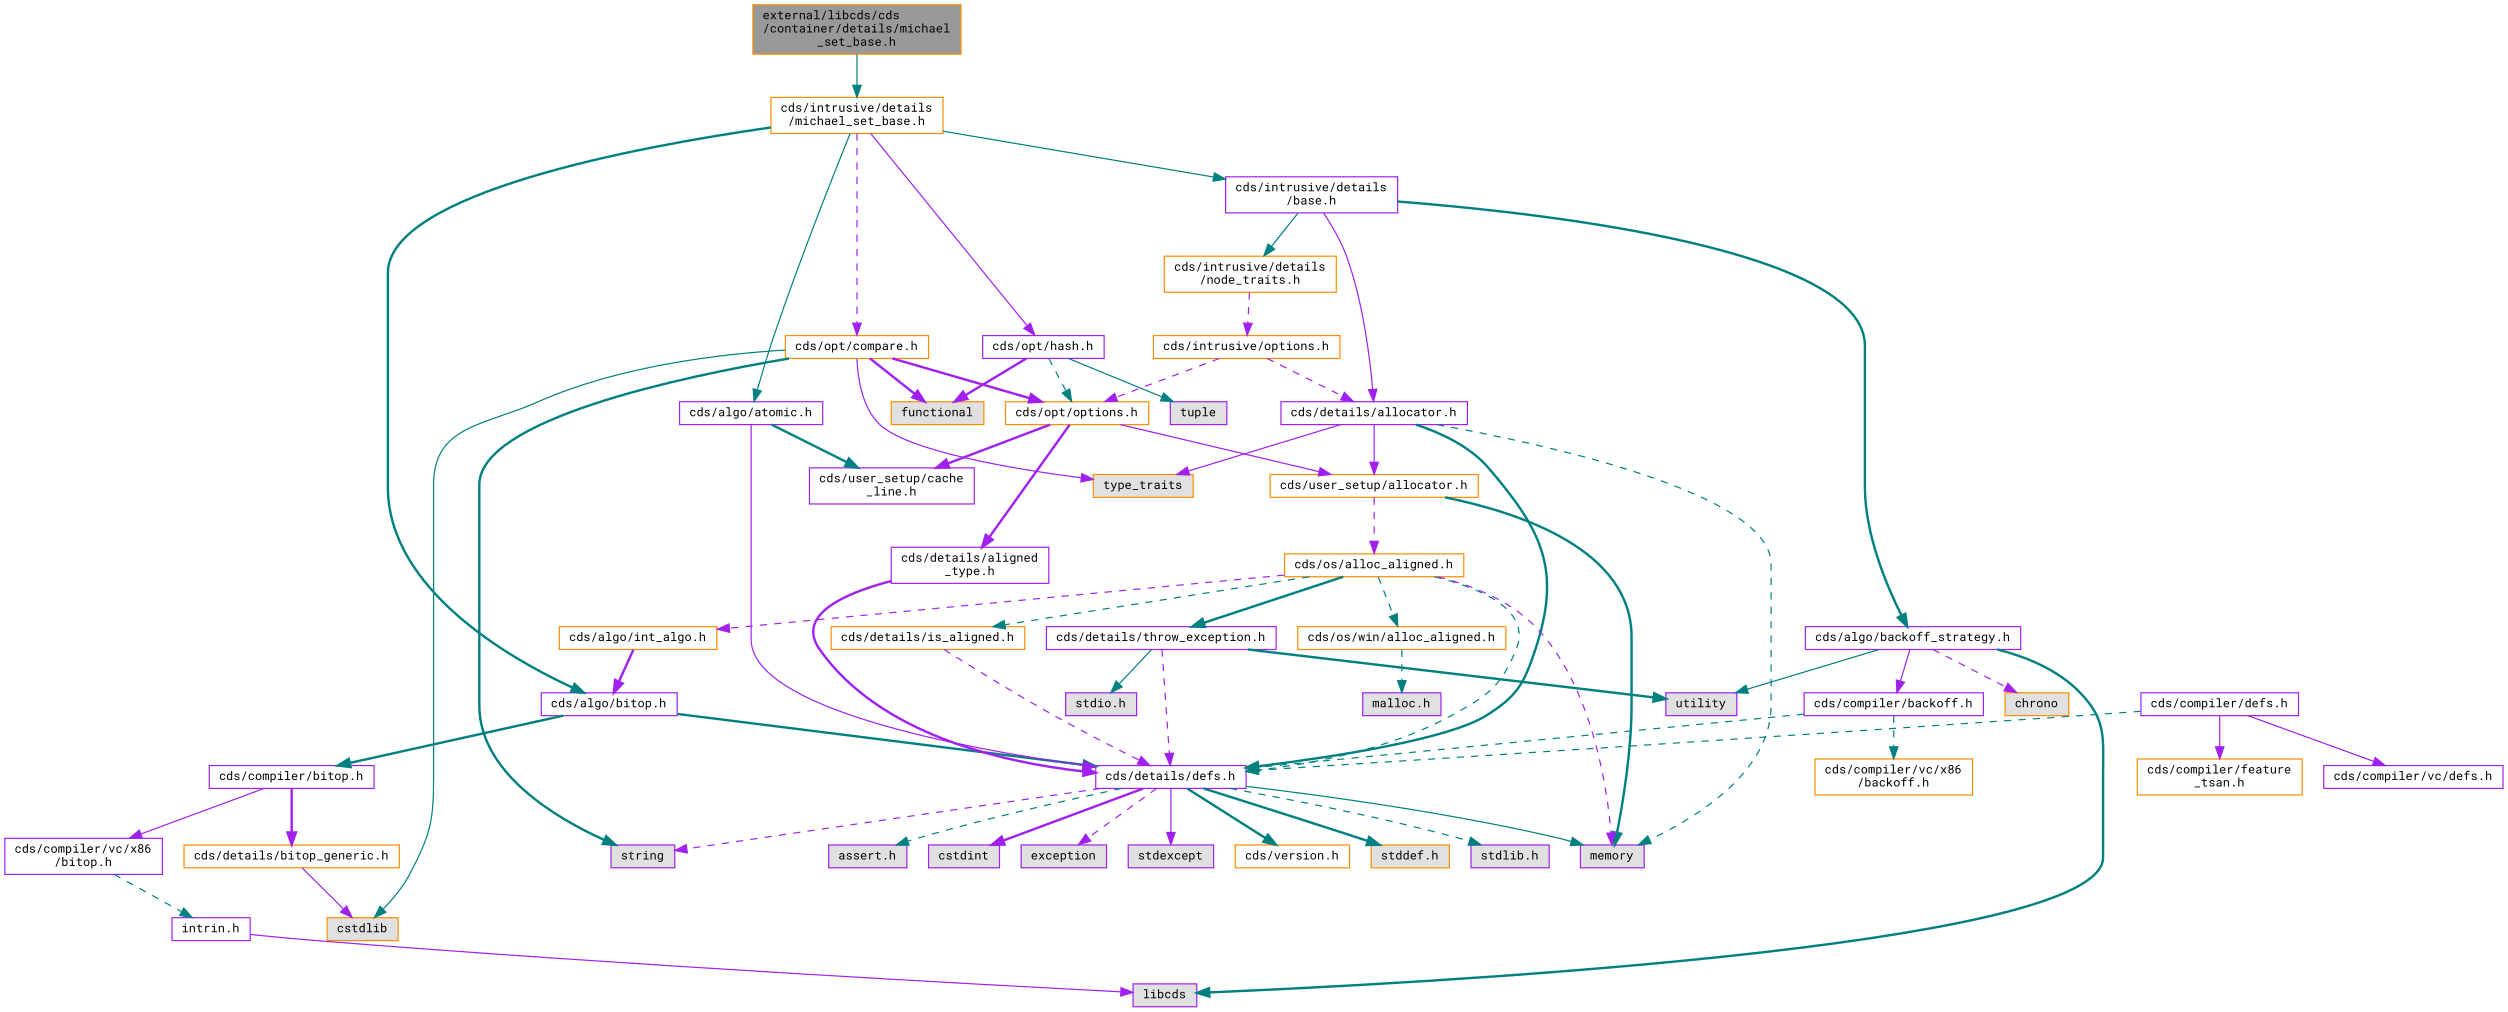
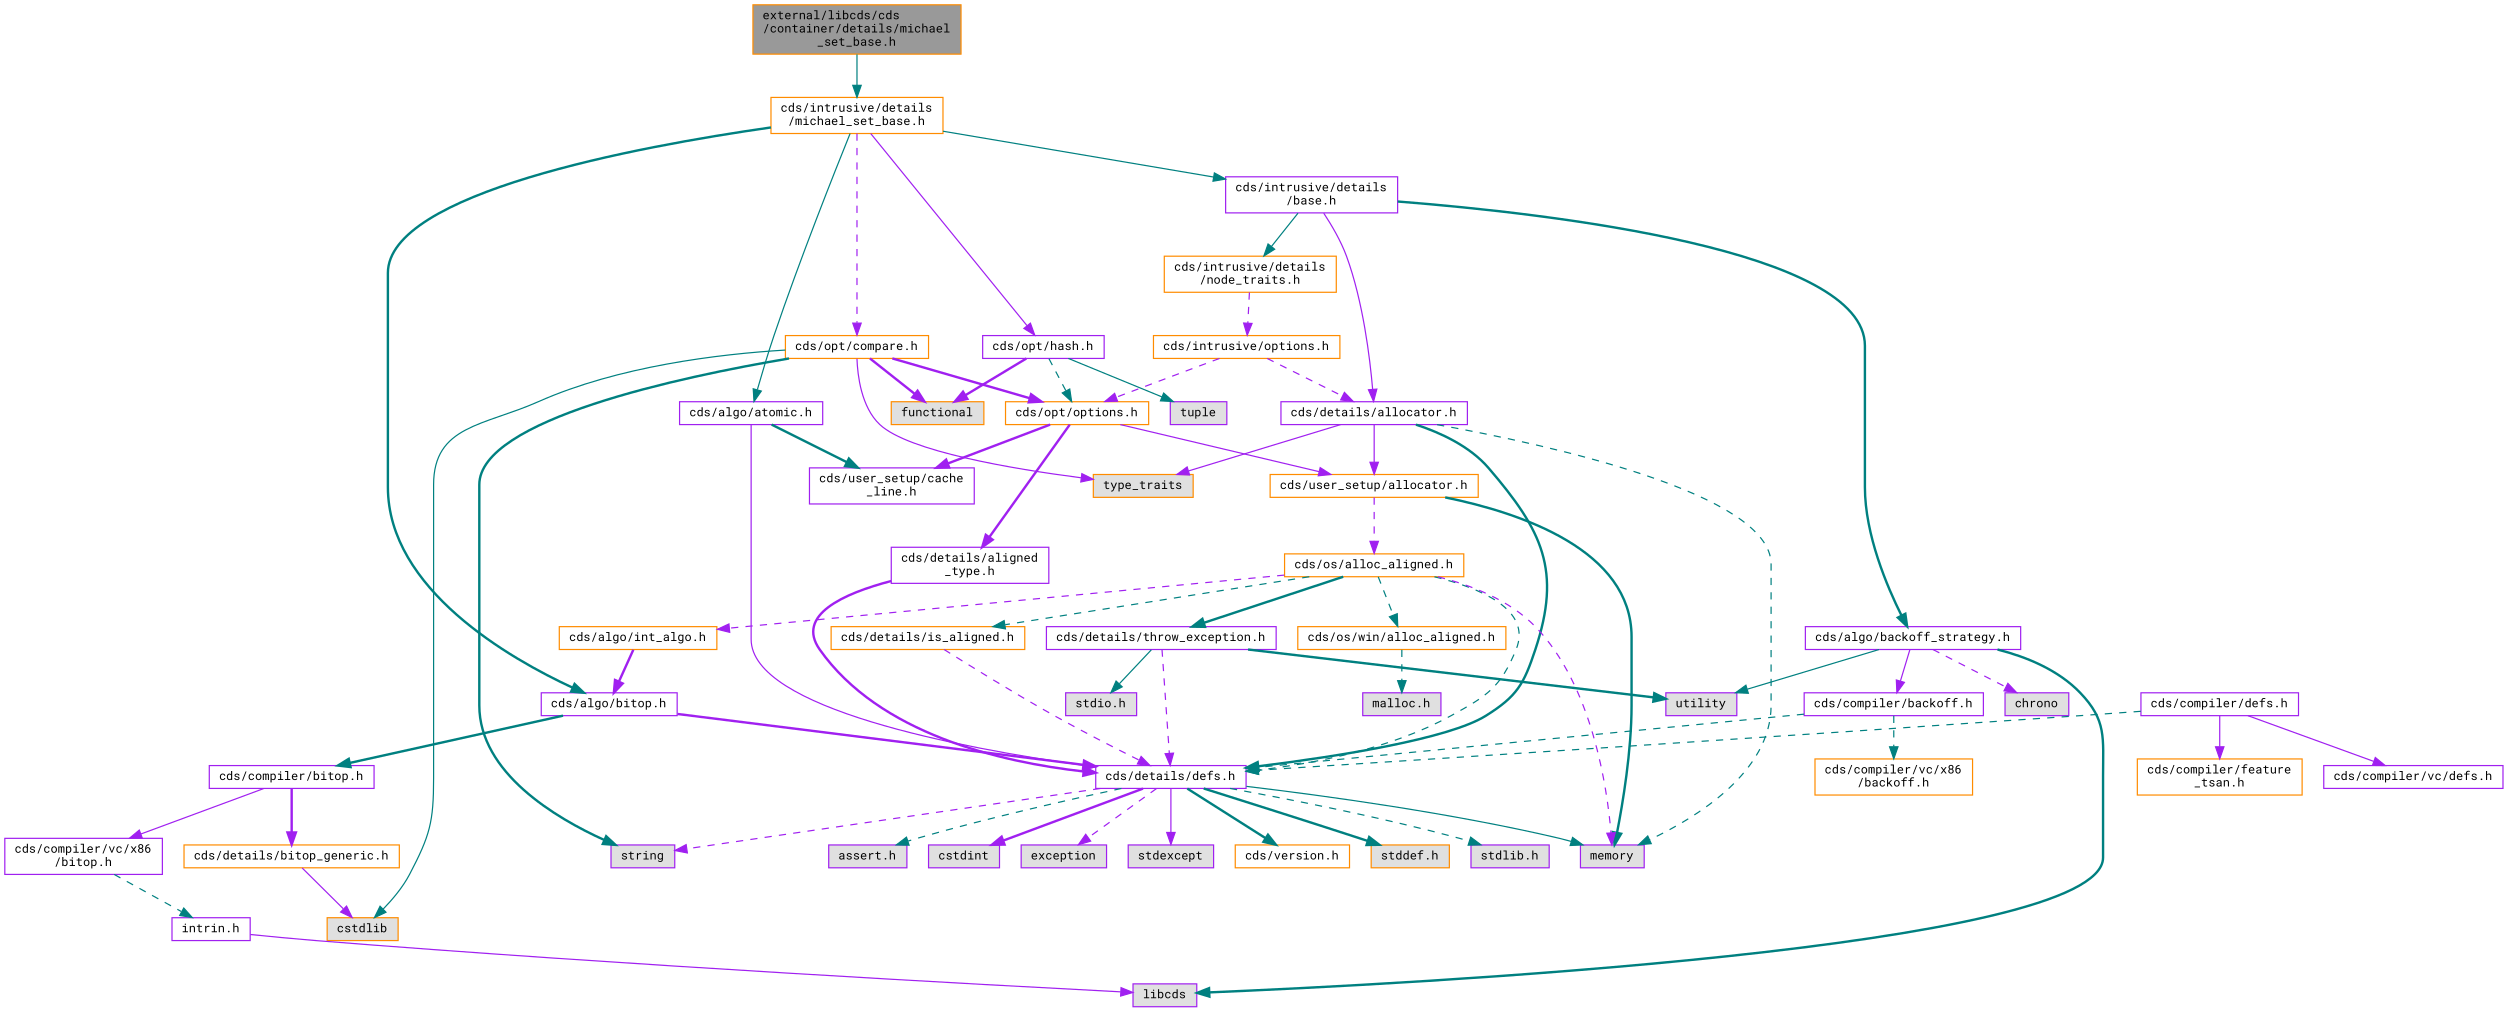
(2037, 704) -> (2037, 704)
(880, 739) -> (880, 739)
